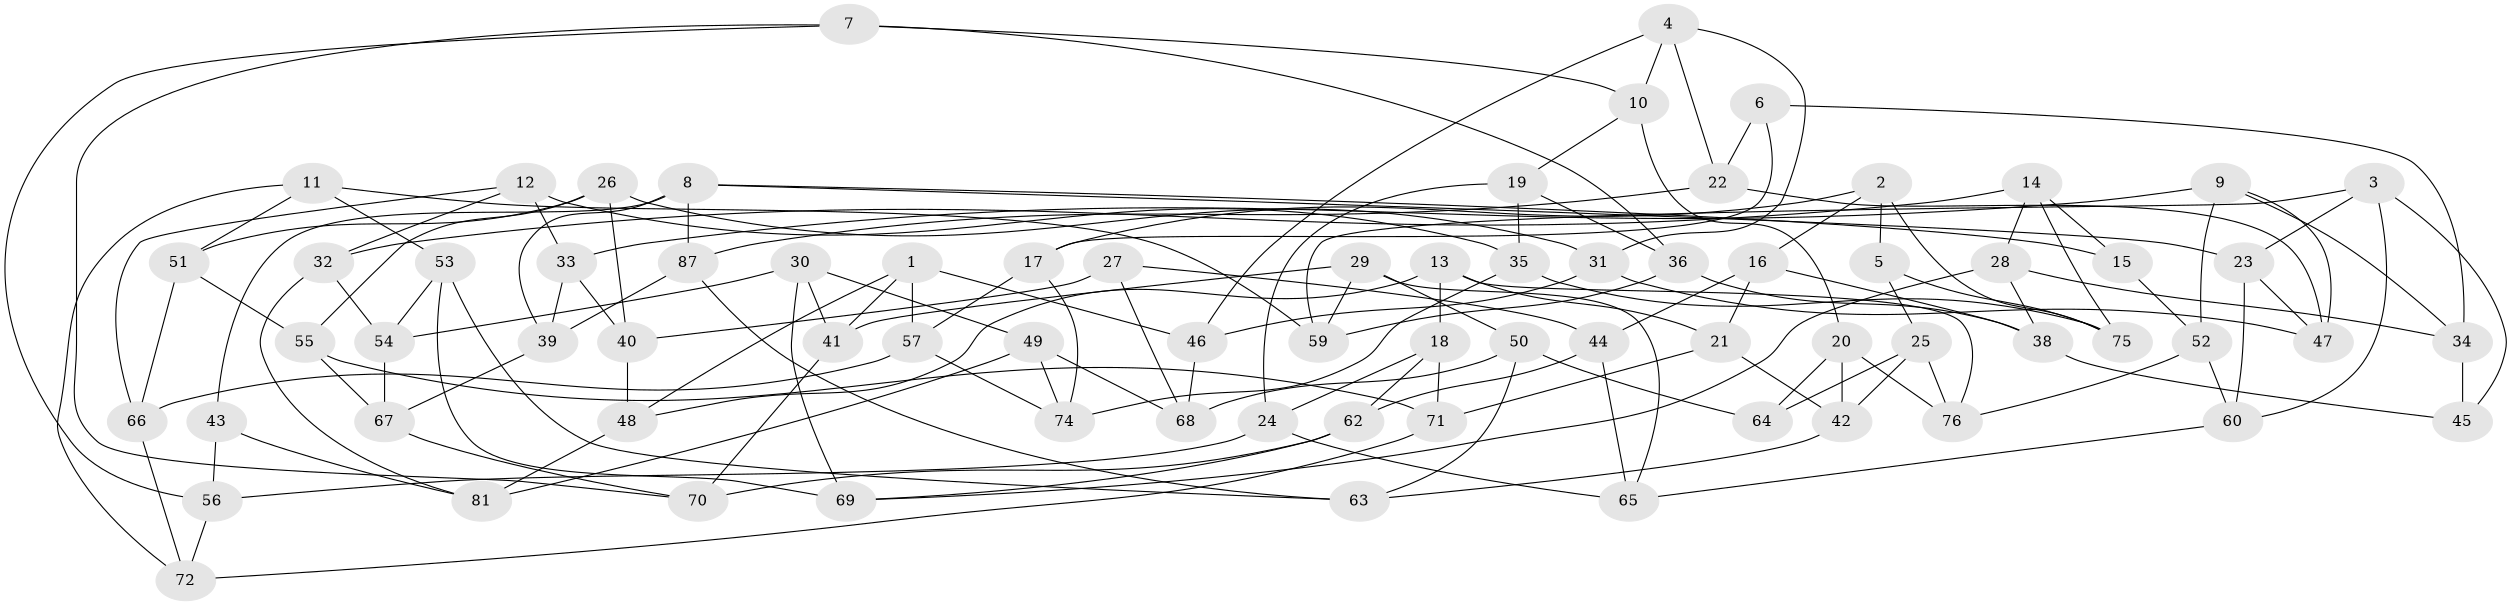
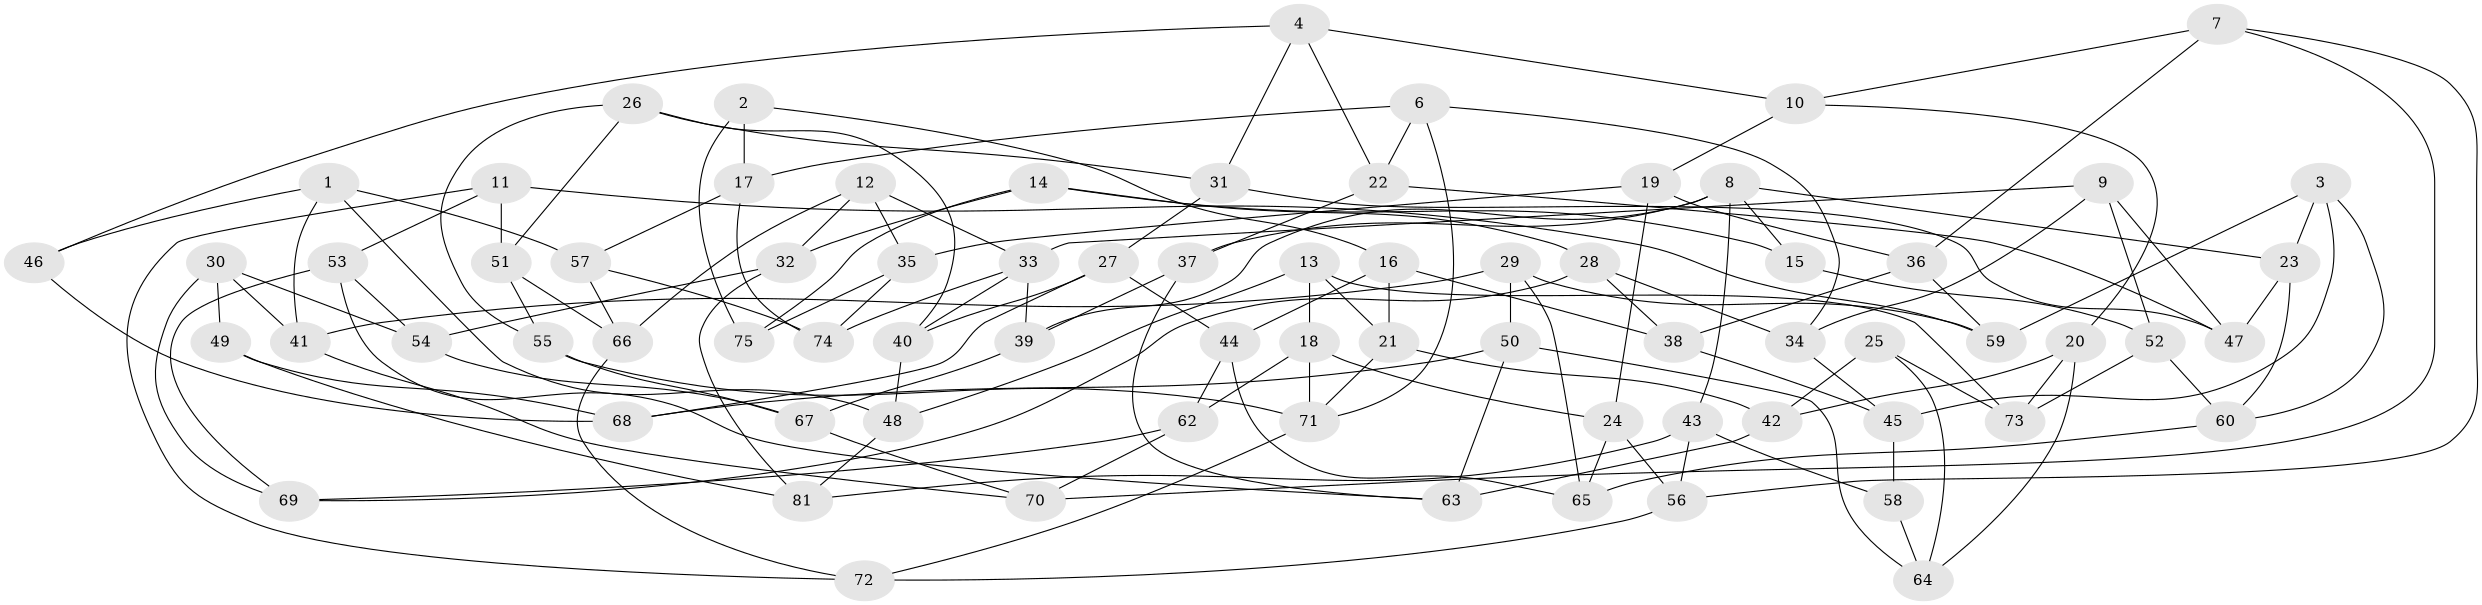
(688, 263) -> (1188, 263)
(1880, 263) -> none
(1401, 309) -> (1173, 217)
none -> (1447, 314)
(1049, 382) -> (932, 296)
(1952, 422) -> (2015, 422)
none -> (1894, 501)
